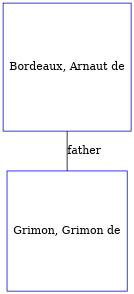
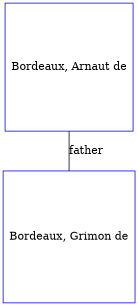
(67, 231) -> (69, 237)
